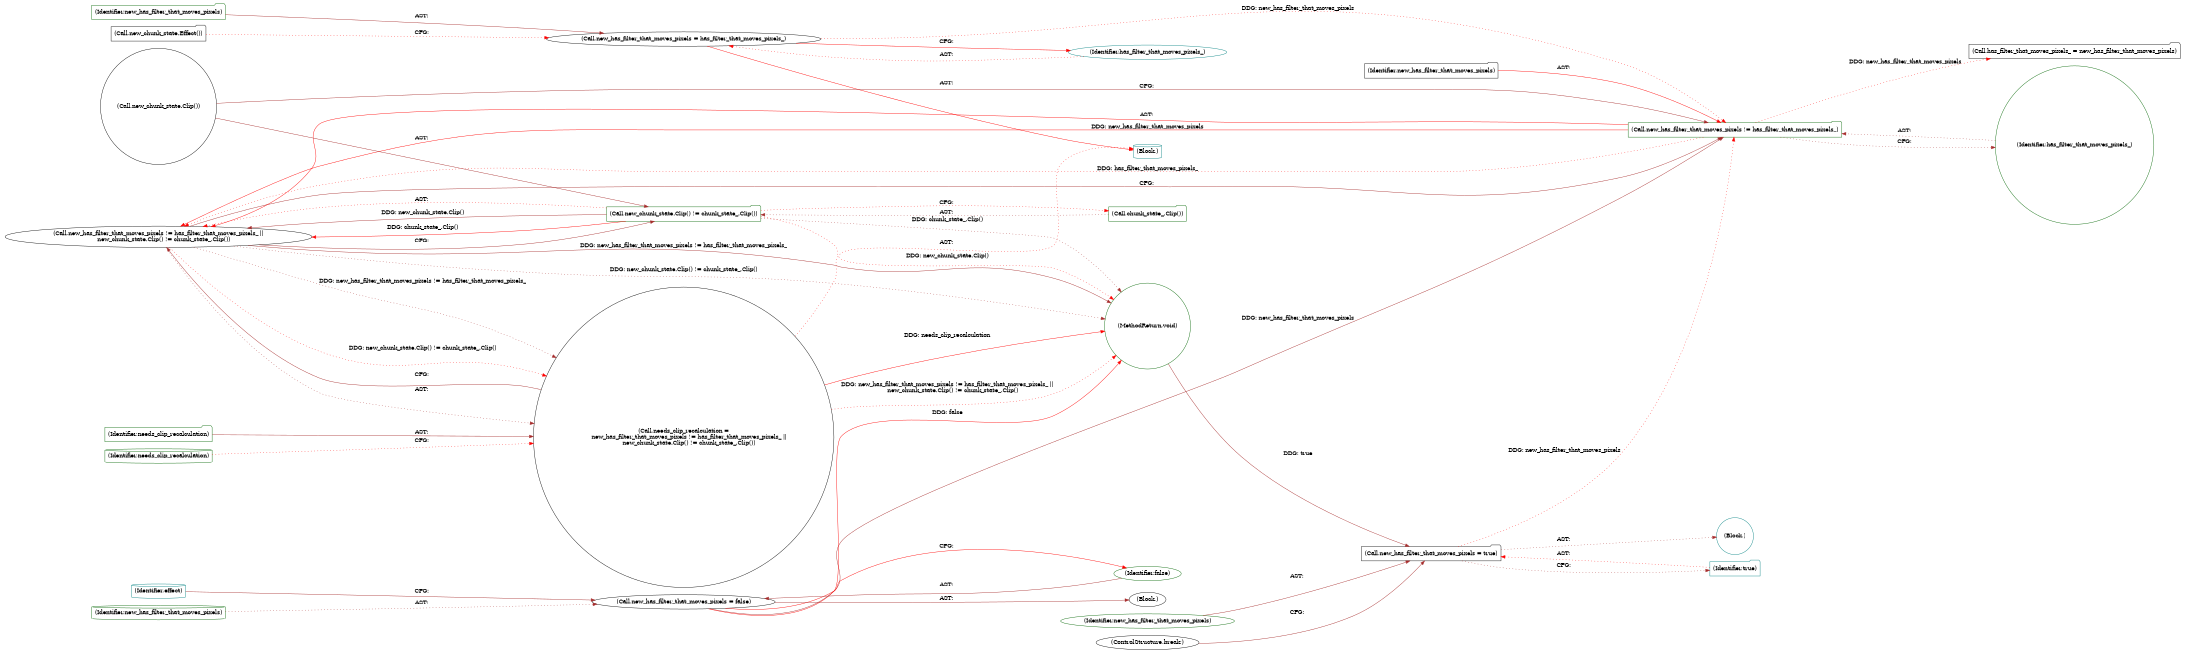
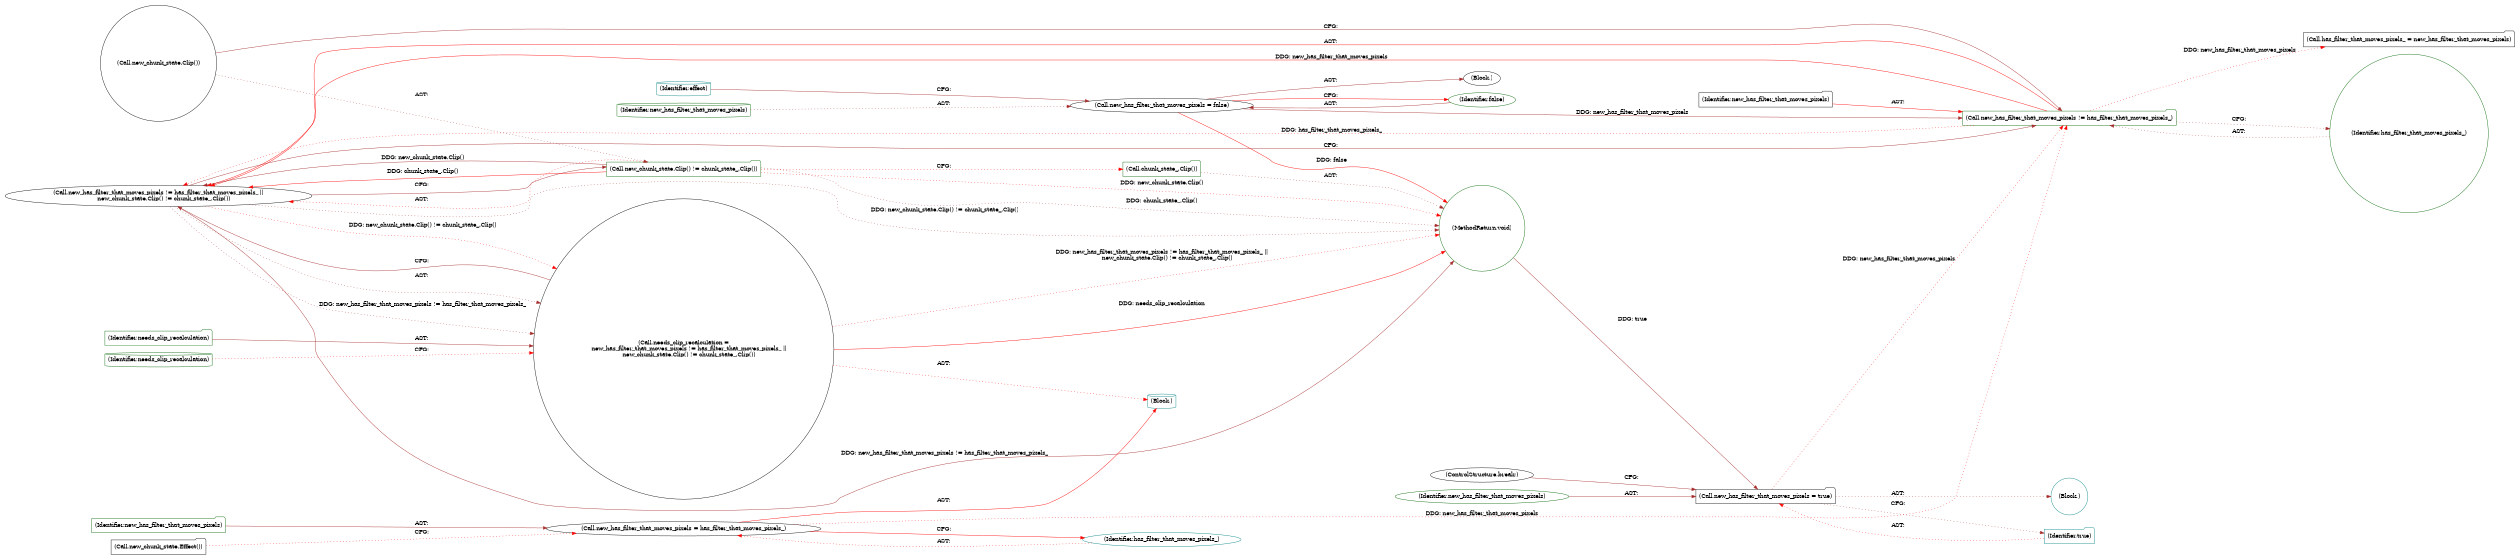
(430, 162) -> (430, 118)
(937, 216) -> (1322, 182)
